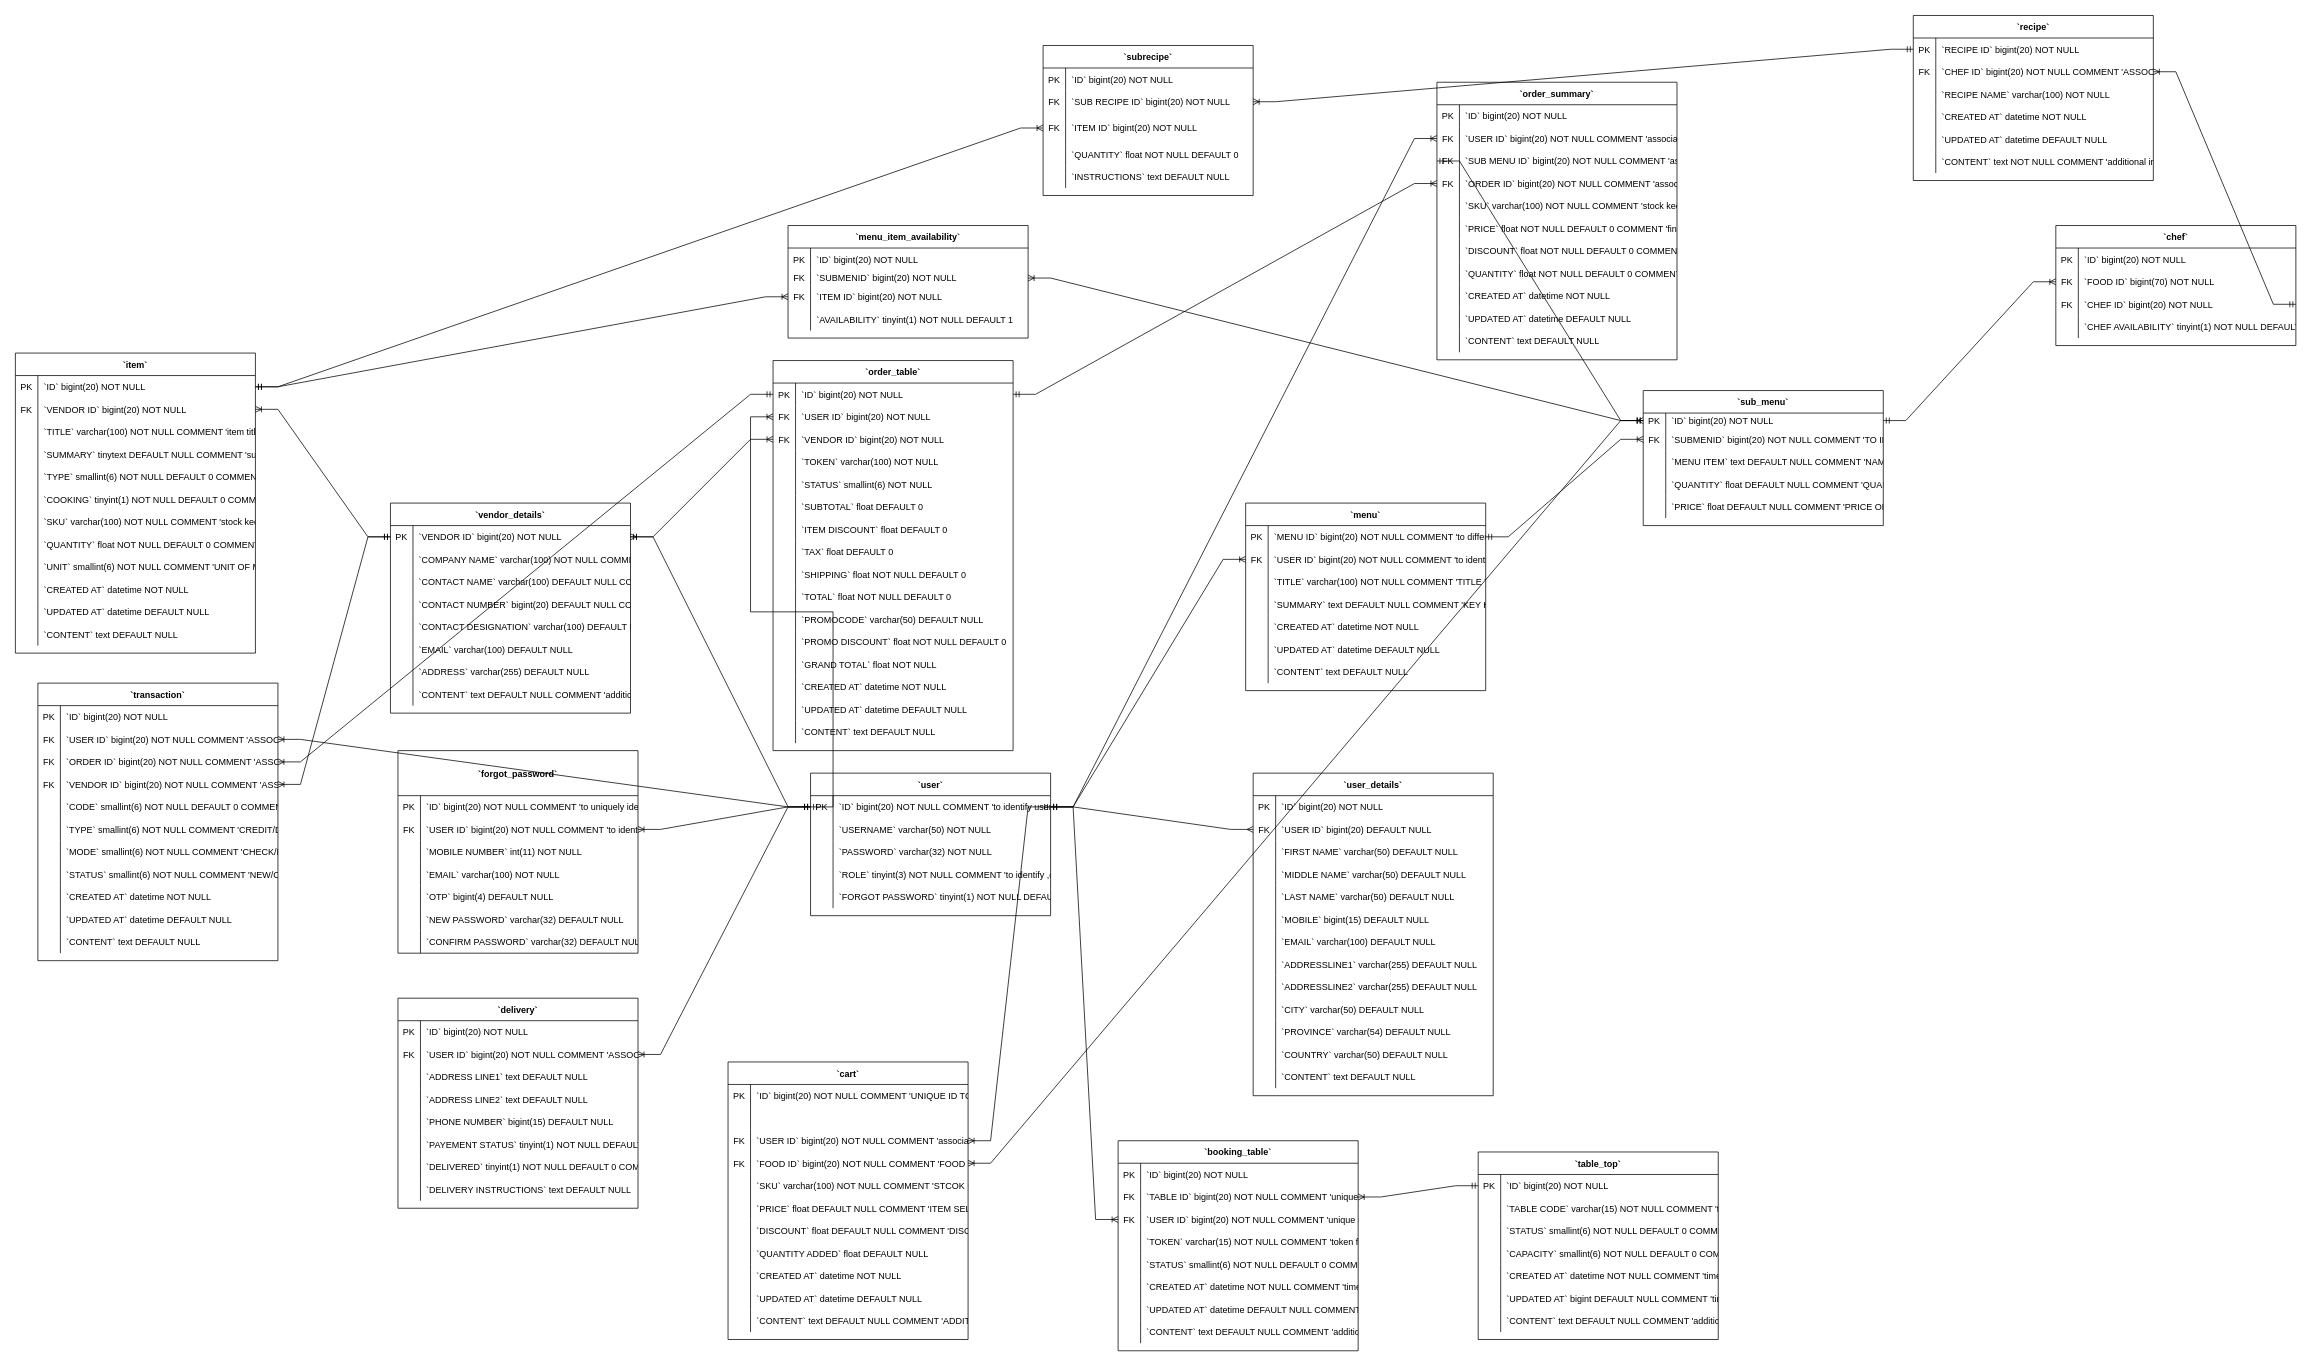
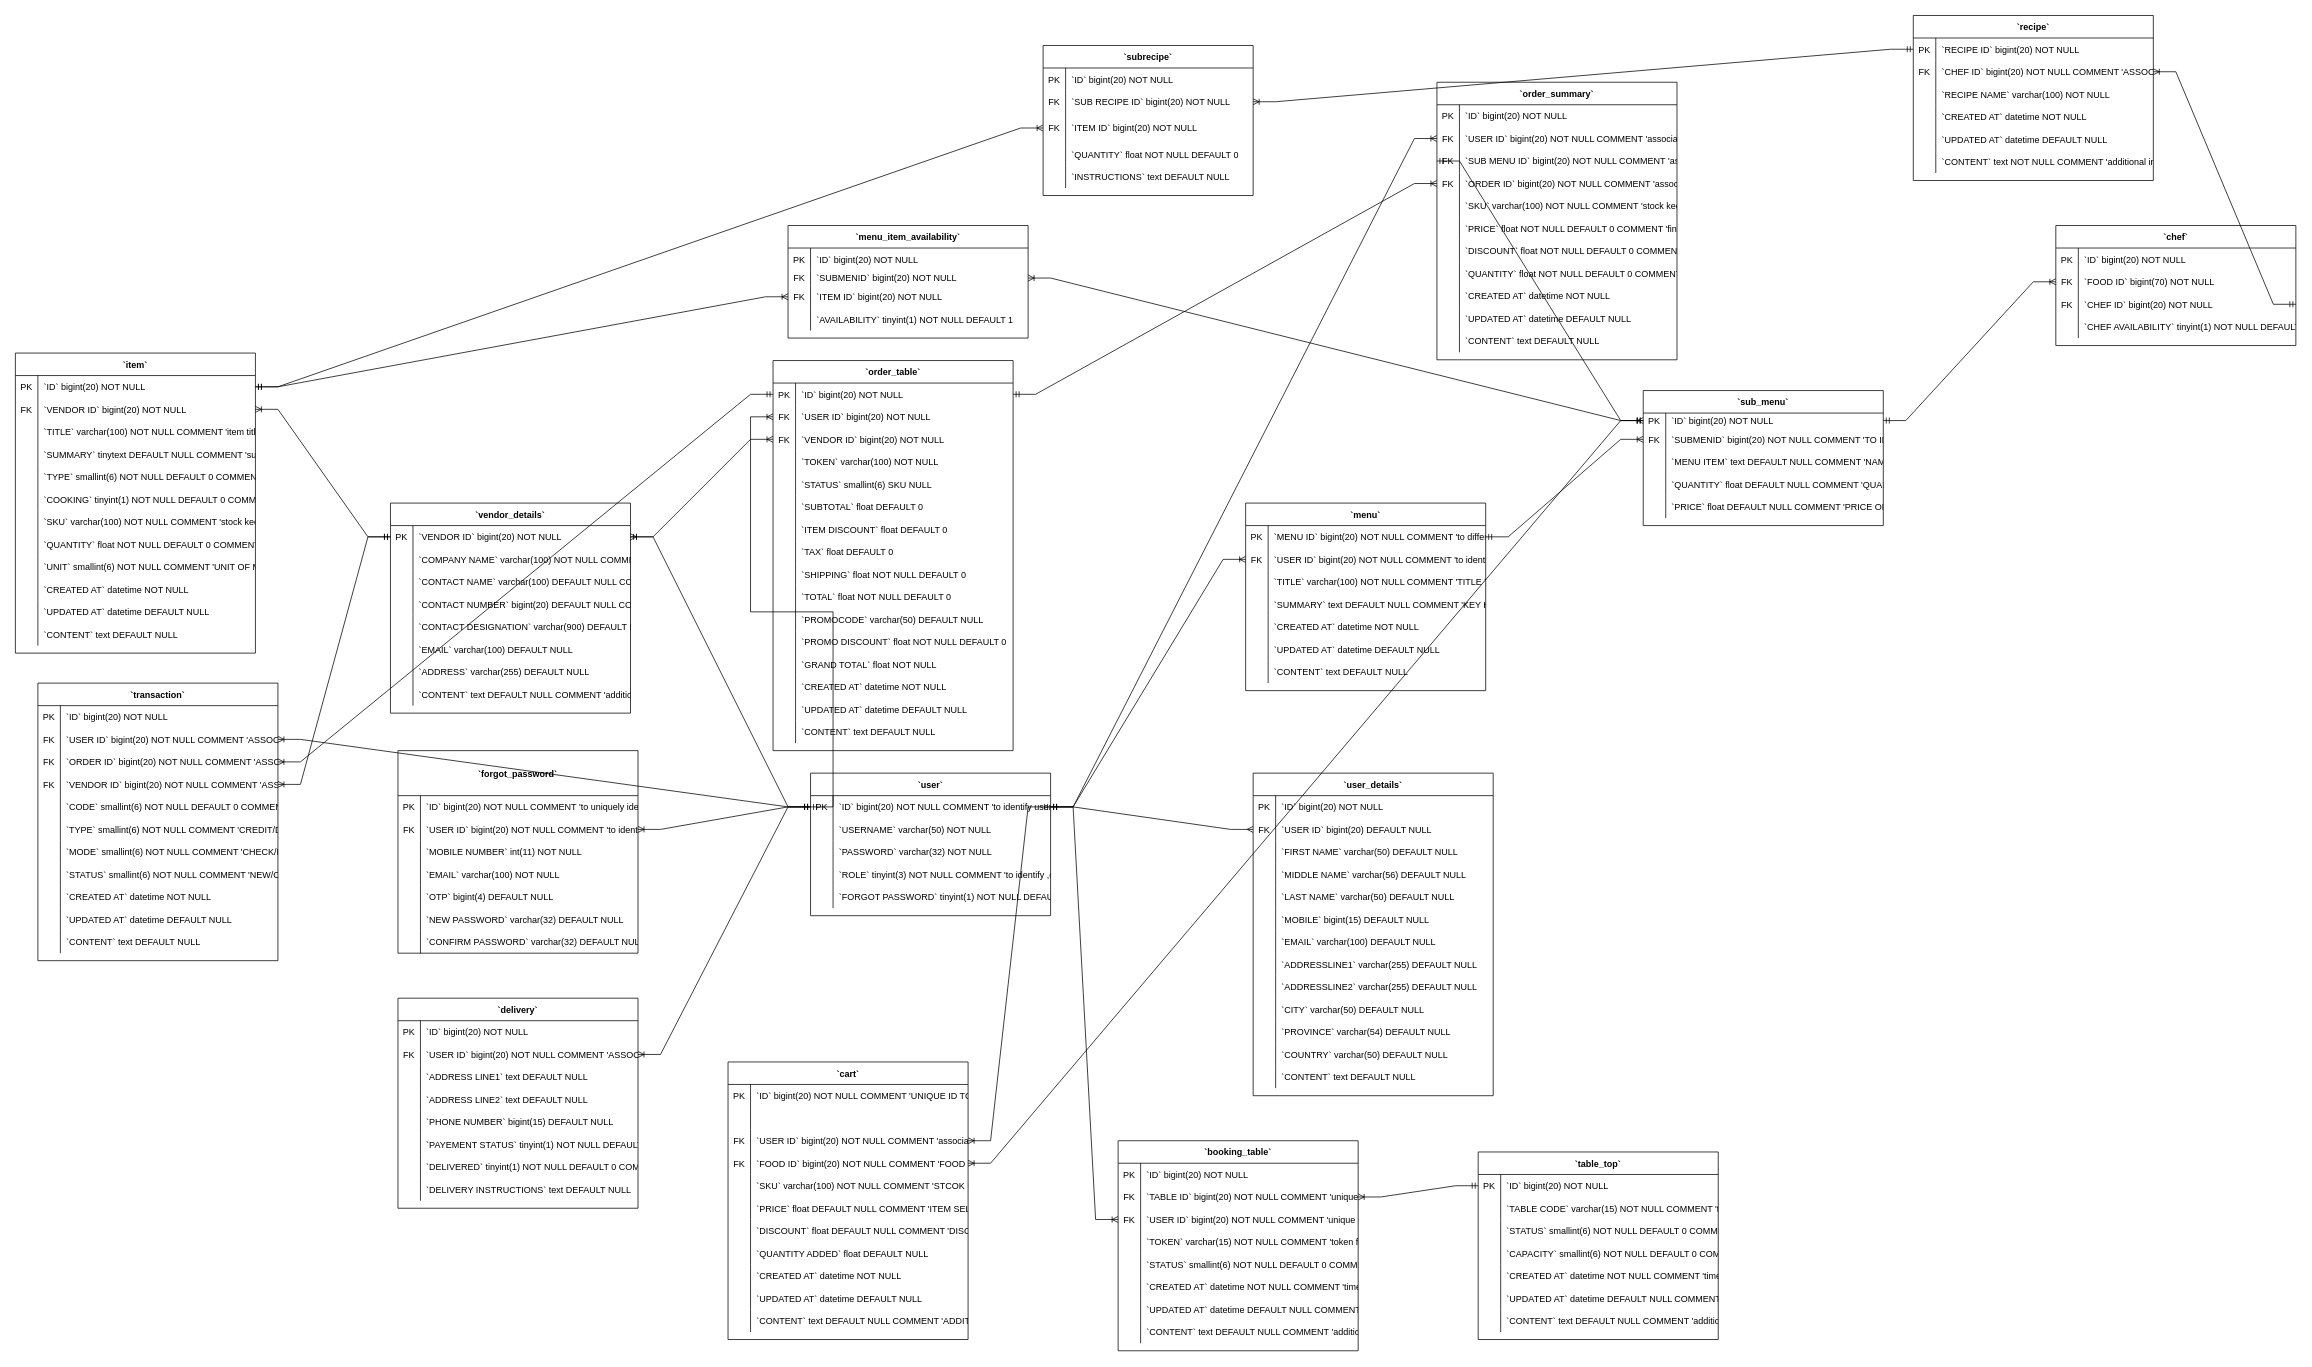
(867, 485) -> (867, 485)
(602, 627) -> (602, 627)
(1372, 875) -> (1372, 875)
(1652, 1298) -> (1658, 1298)
